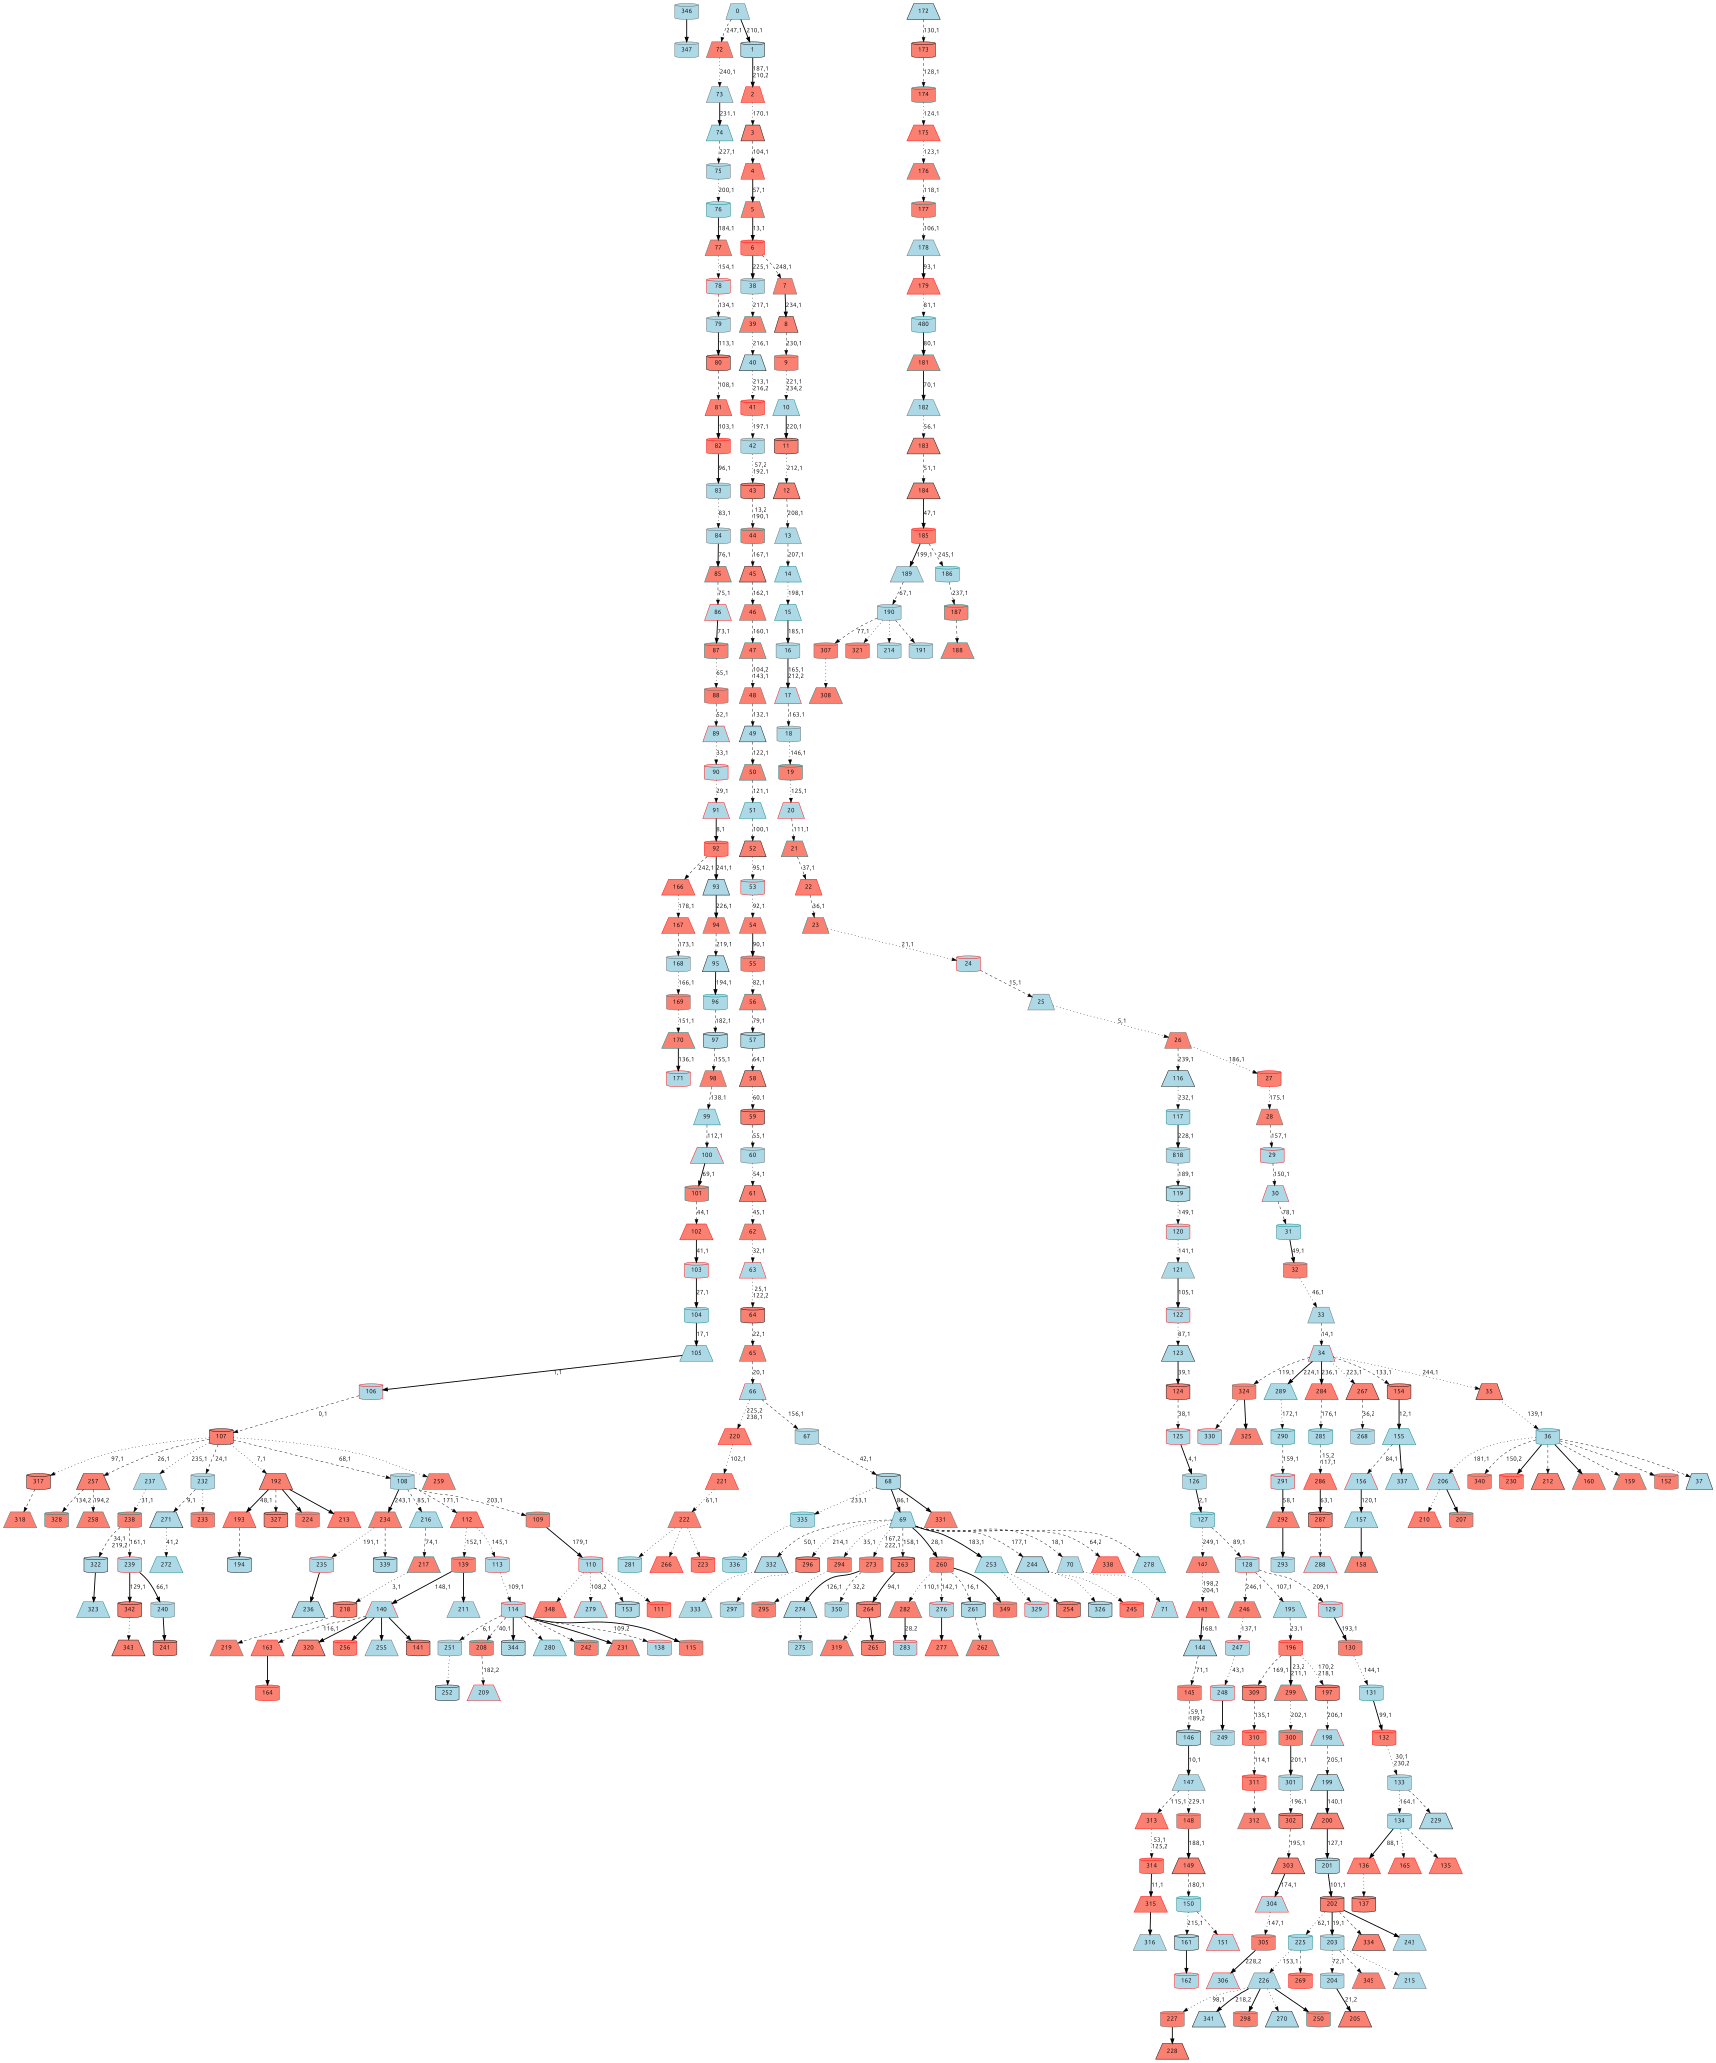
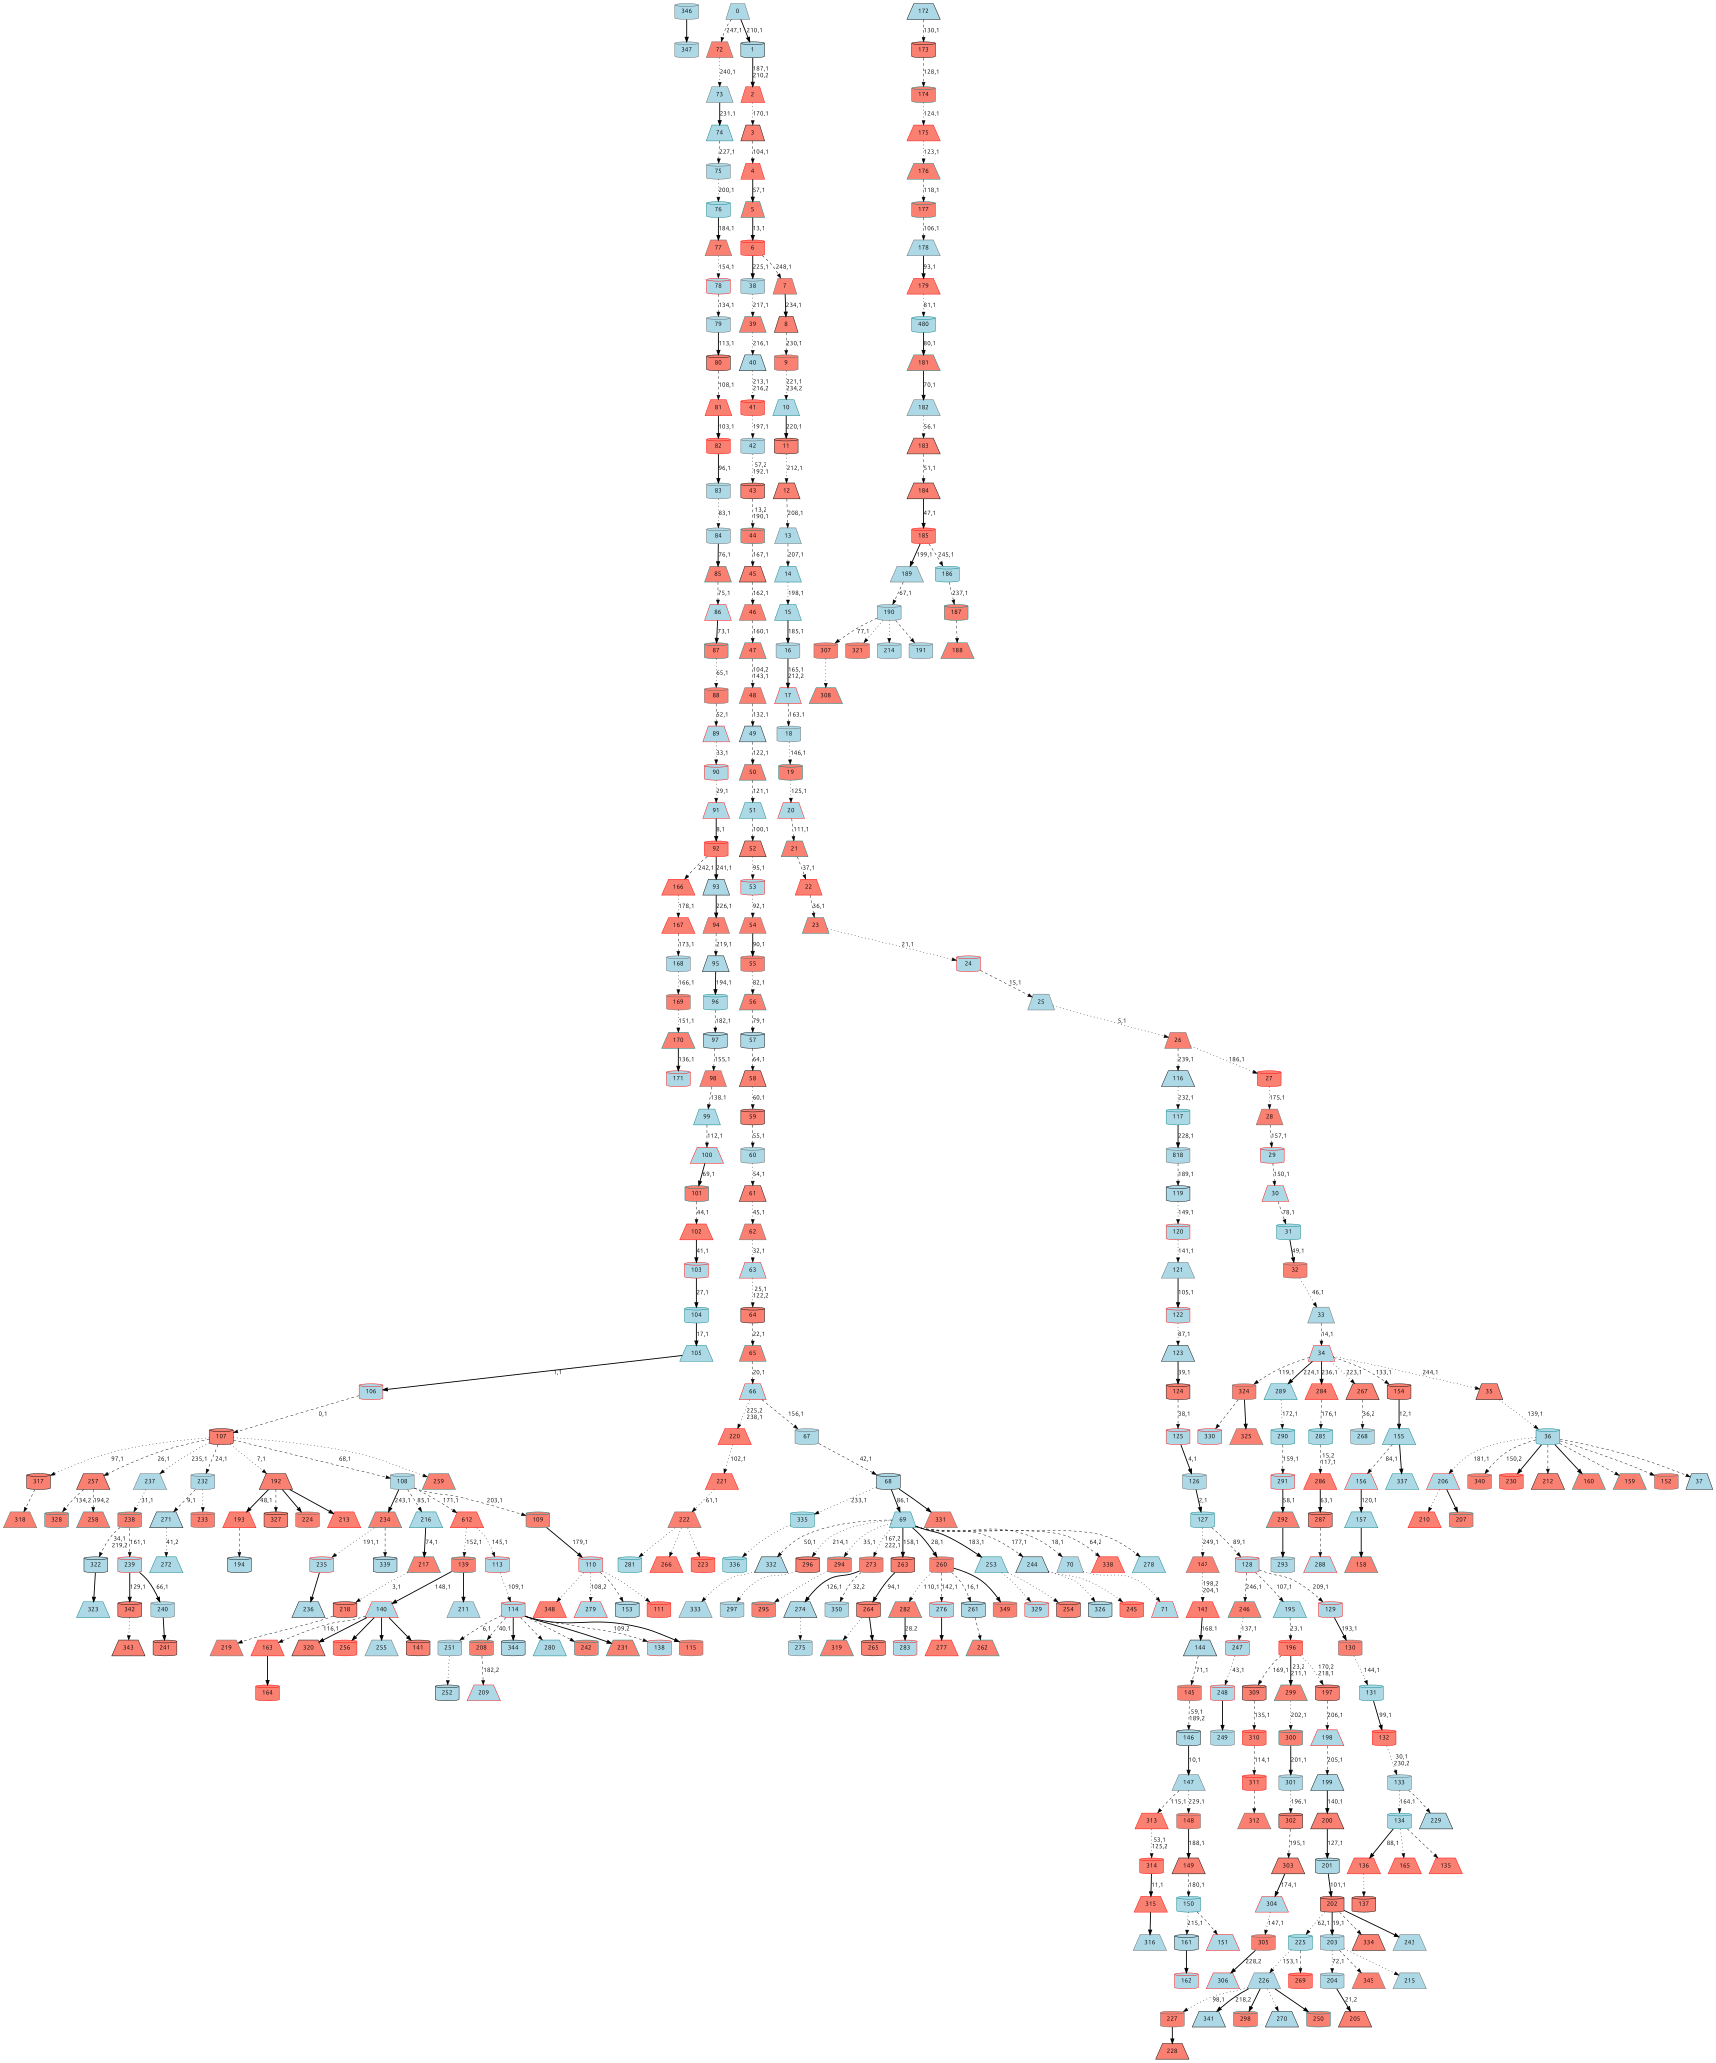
(467, 1520) -> (467, 1520)
(425, 1540) -> (425, 1540)
(903, 1540) -> (903, 1540)
